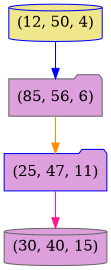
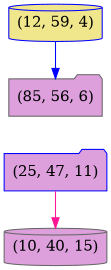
(56, 23) -> (56, 23)
(56, 130) -> none
(56, 247) -> (56, 247)
